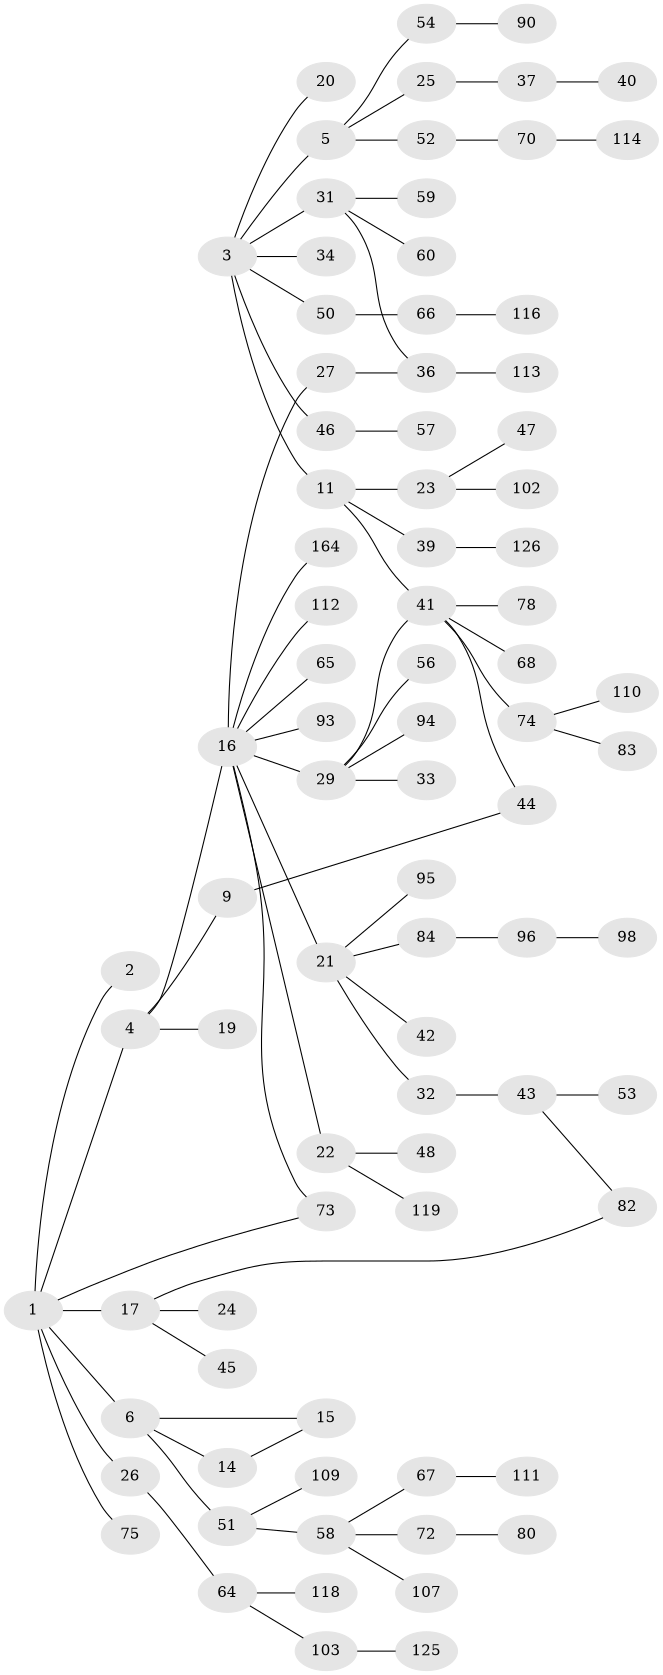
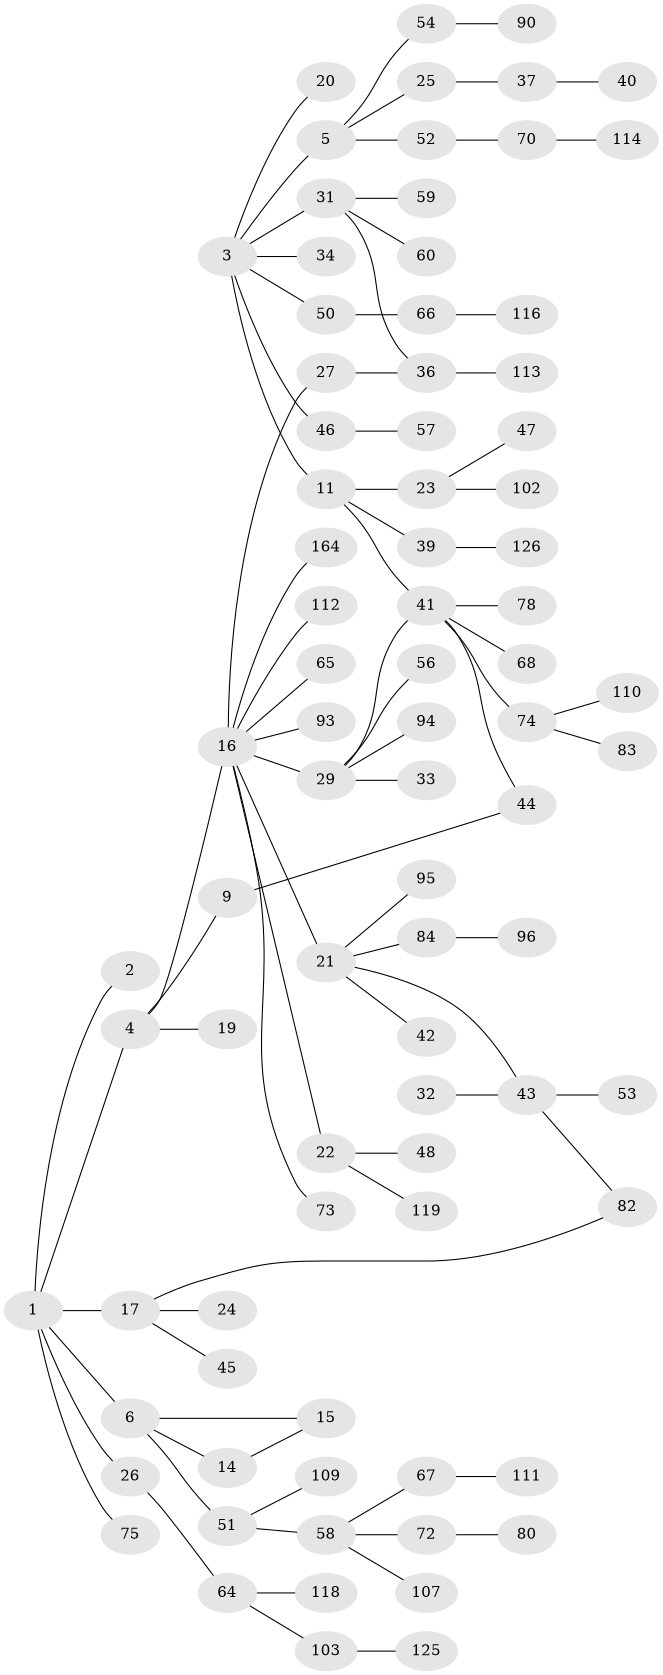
(627, 938) -> none
(370, 1032) -> (449, 1002)
(176, 1253) -> none
